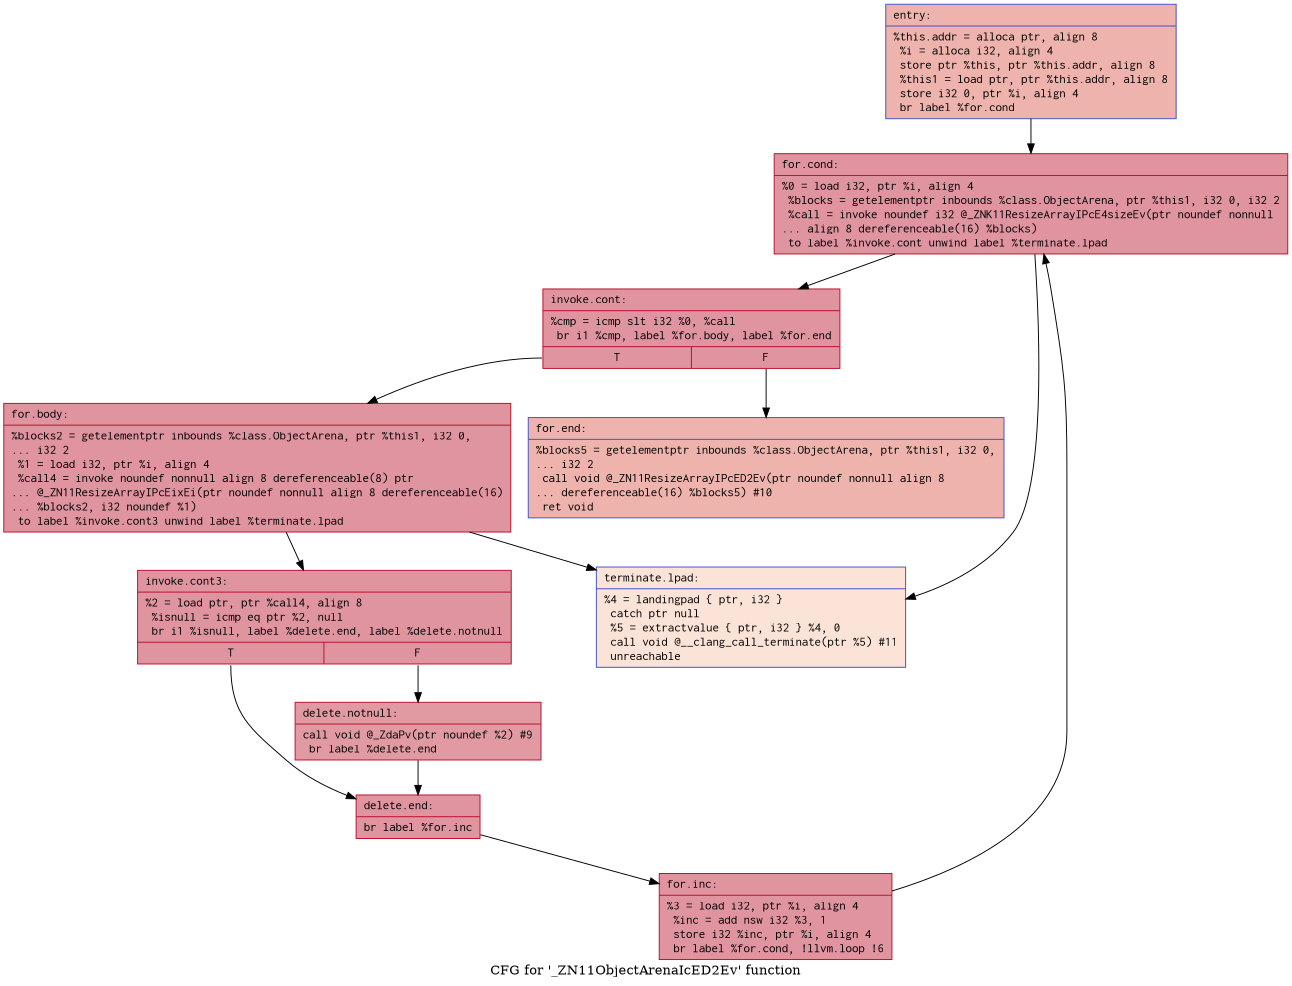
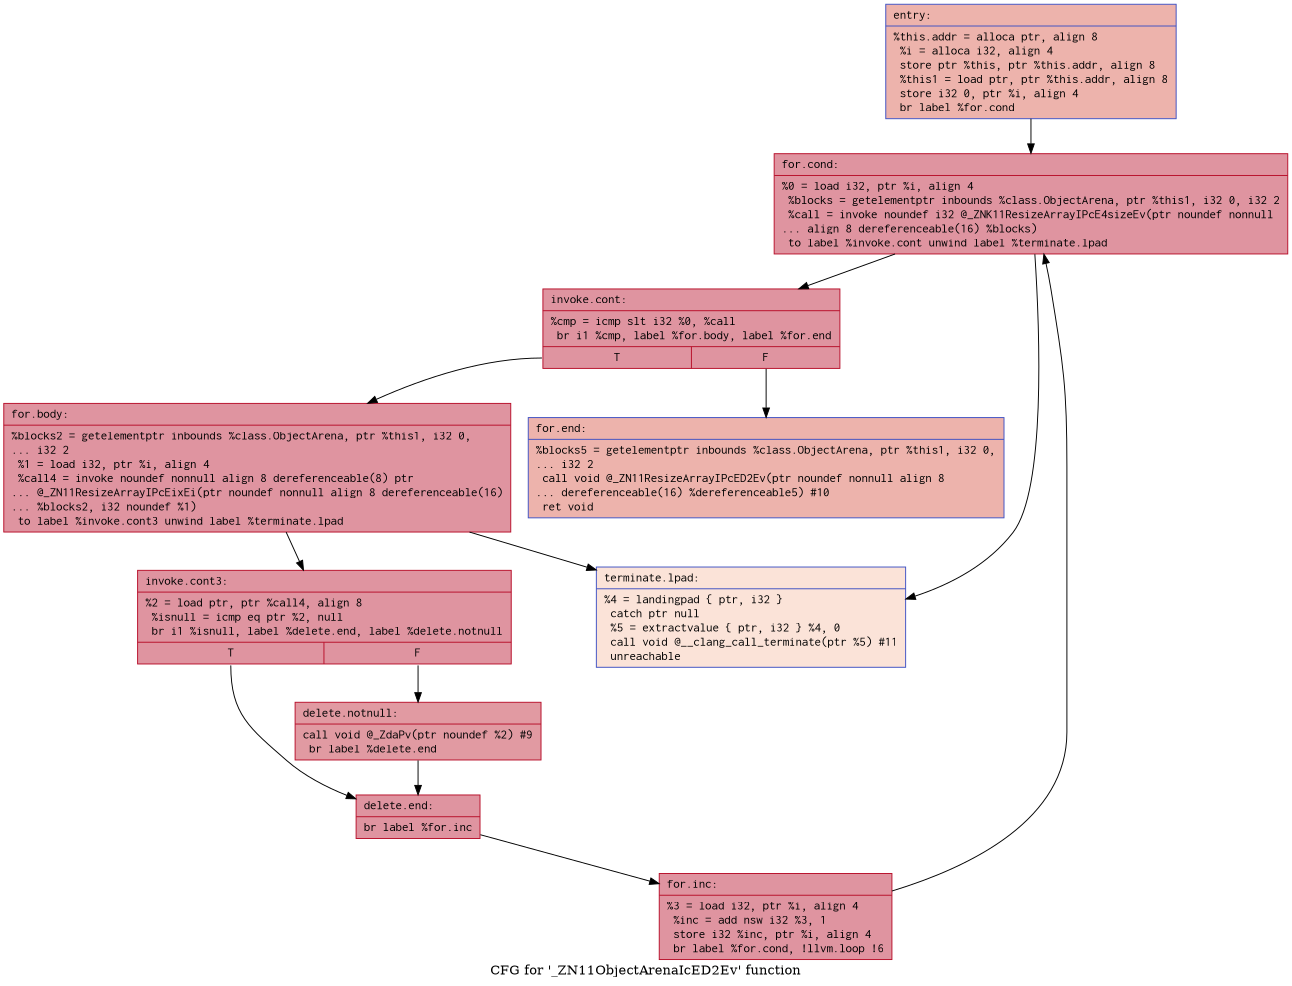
(654, 492) -> (683, 492)
